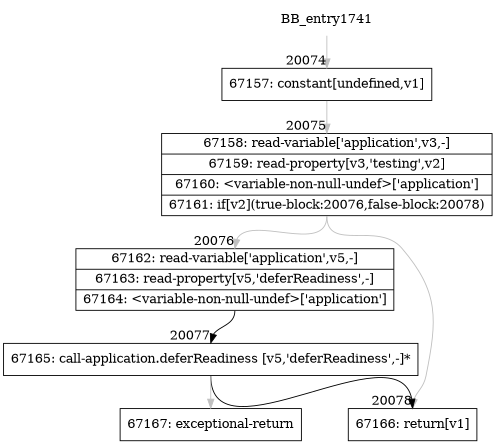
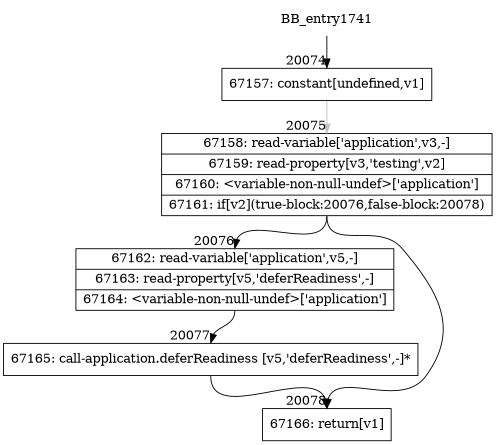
(327, 47) -> (327, 47)
(285, 233) -> (285, 233)
(423, 278) -> (442, 317)
(211, 425) -> none
